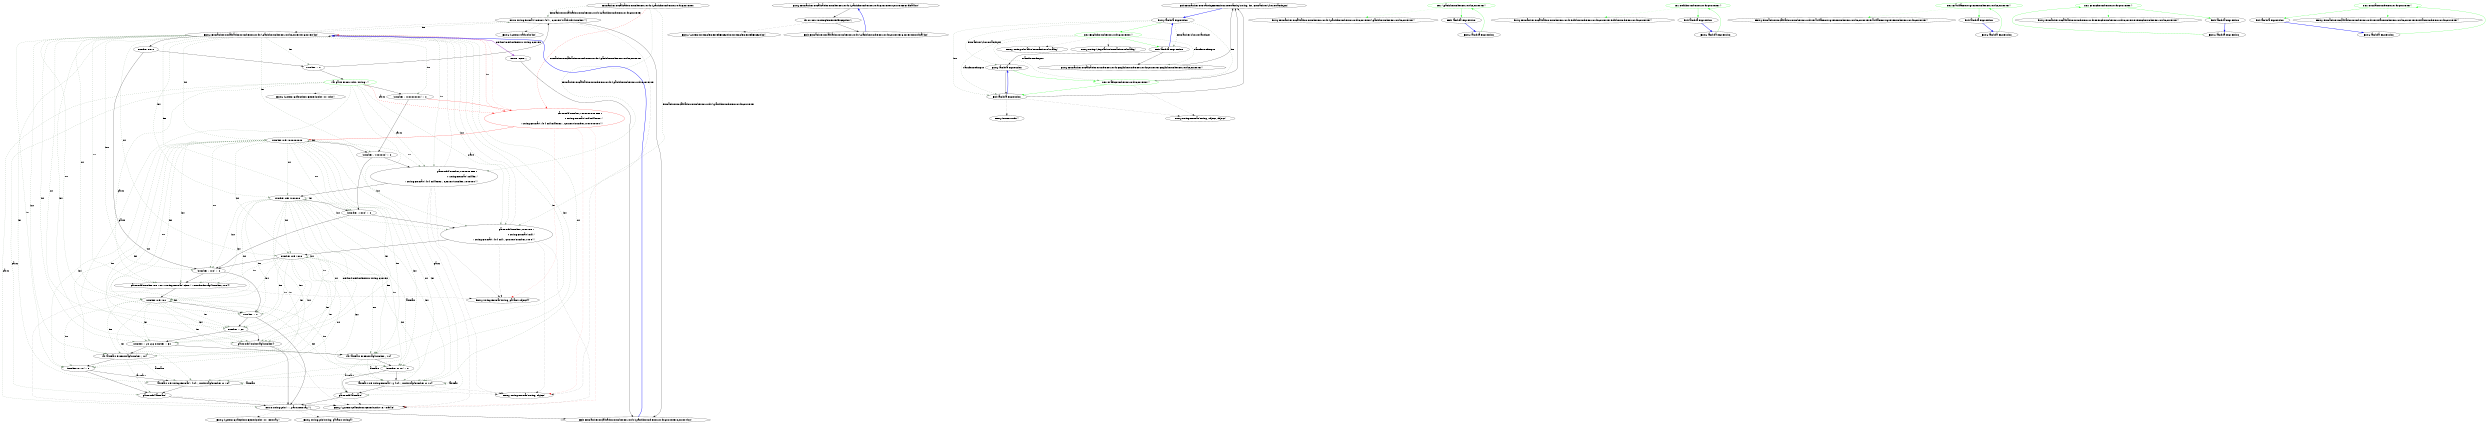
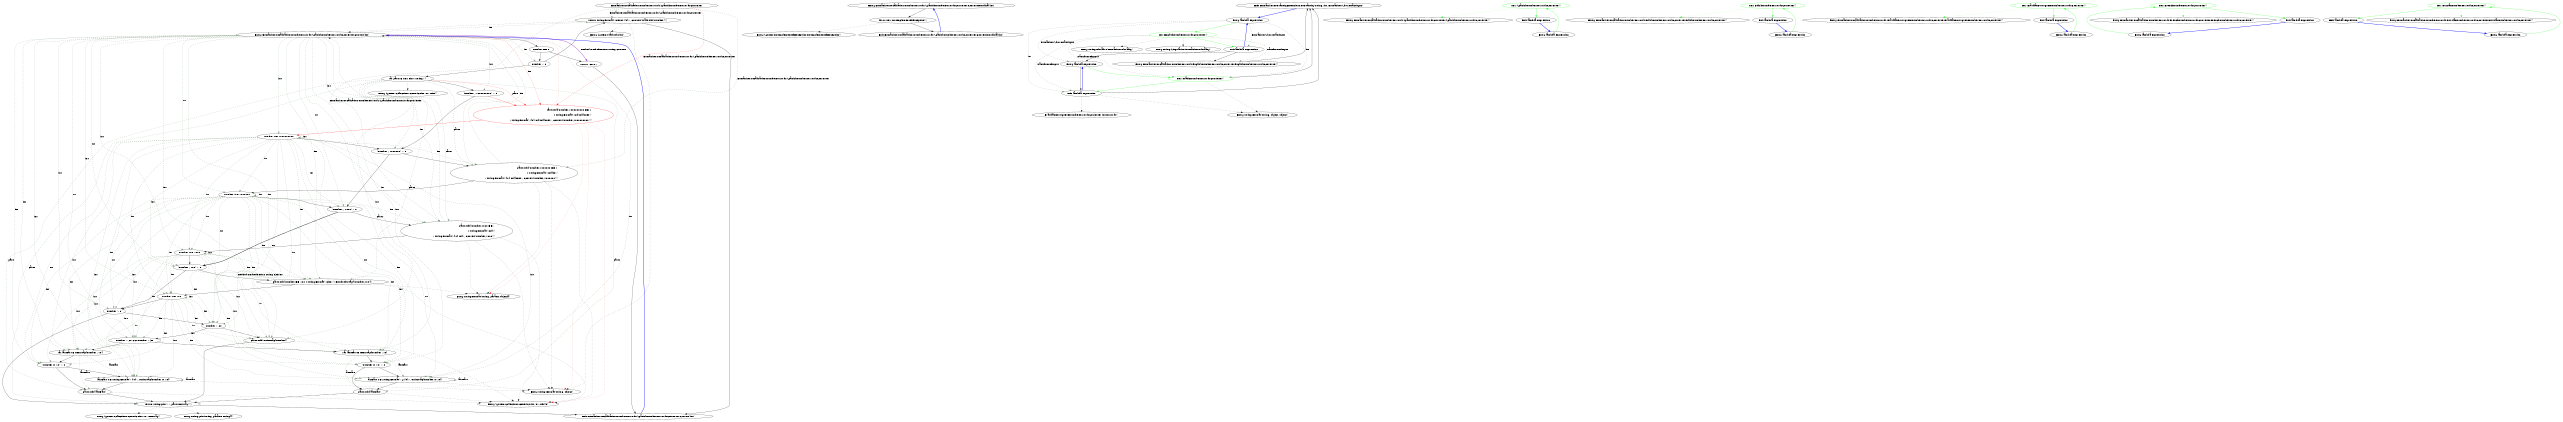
(350, 82) -> (408, 79)
(1007, 118) -> (1082, 115)
(114, 180) -> (564, 56)
(281, 236) -> (271, 239)
(155, 253) -> none
(411, 300) -> (95, 297)
